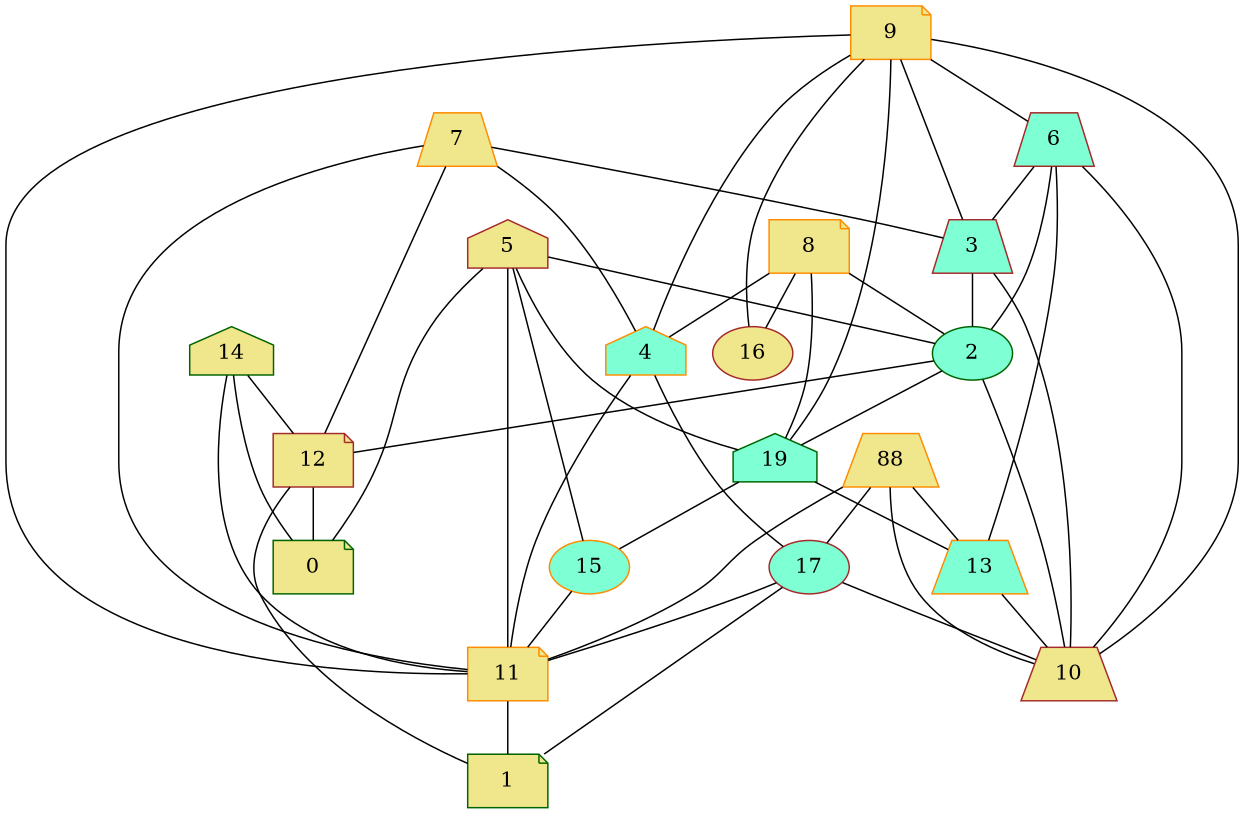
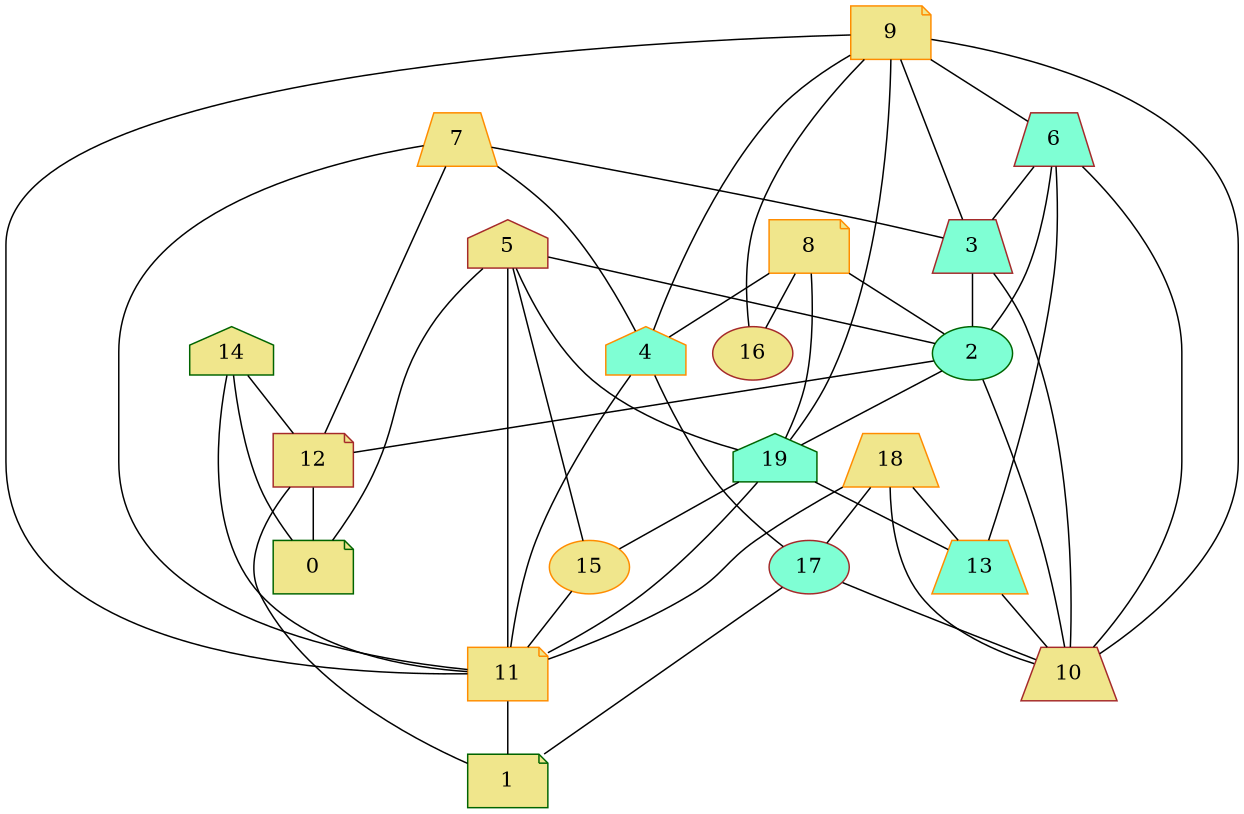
(891, 460) -> (891, 460)
(589, 567) -> (589, 567)
(663, 624) -> (662, 579)
